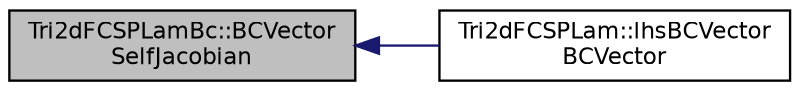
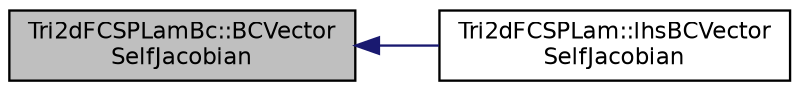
(615, 46) -> (615, 46)
